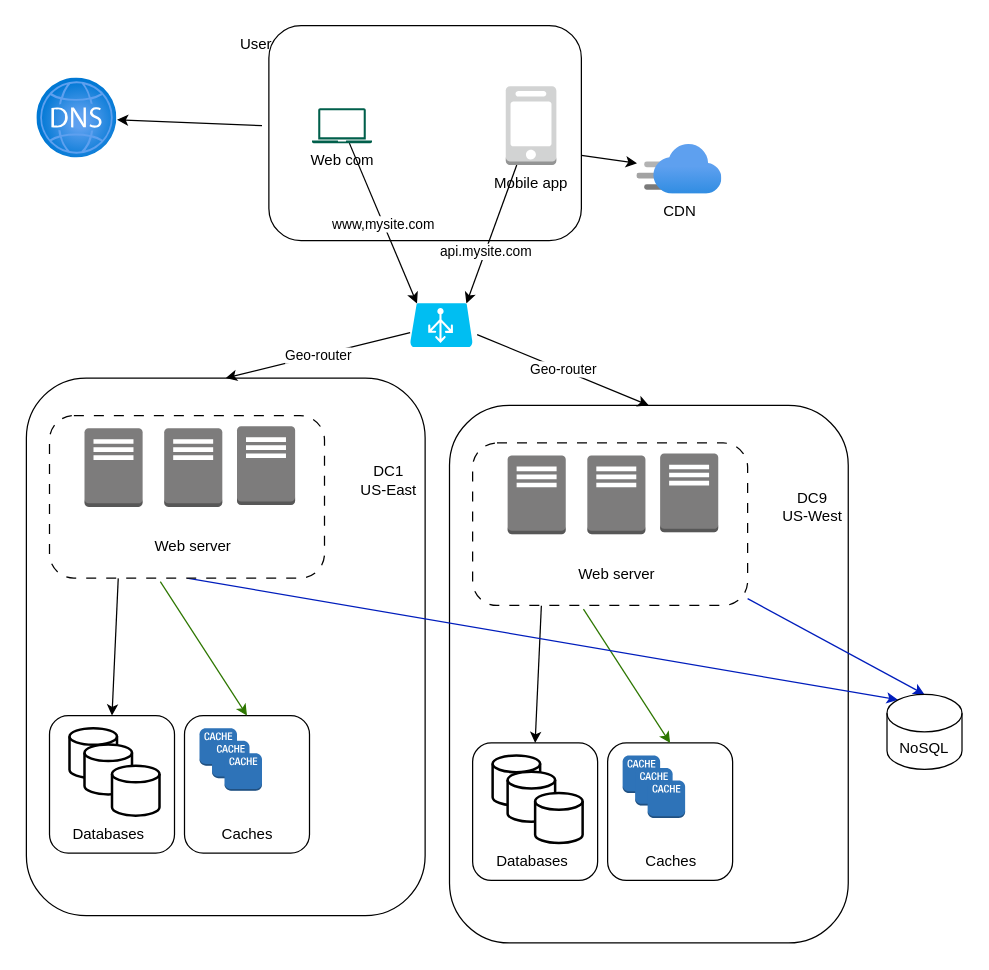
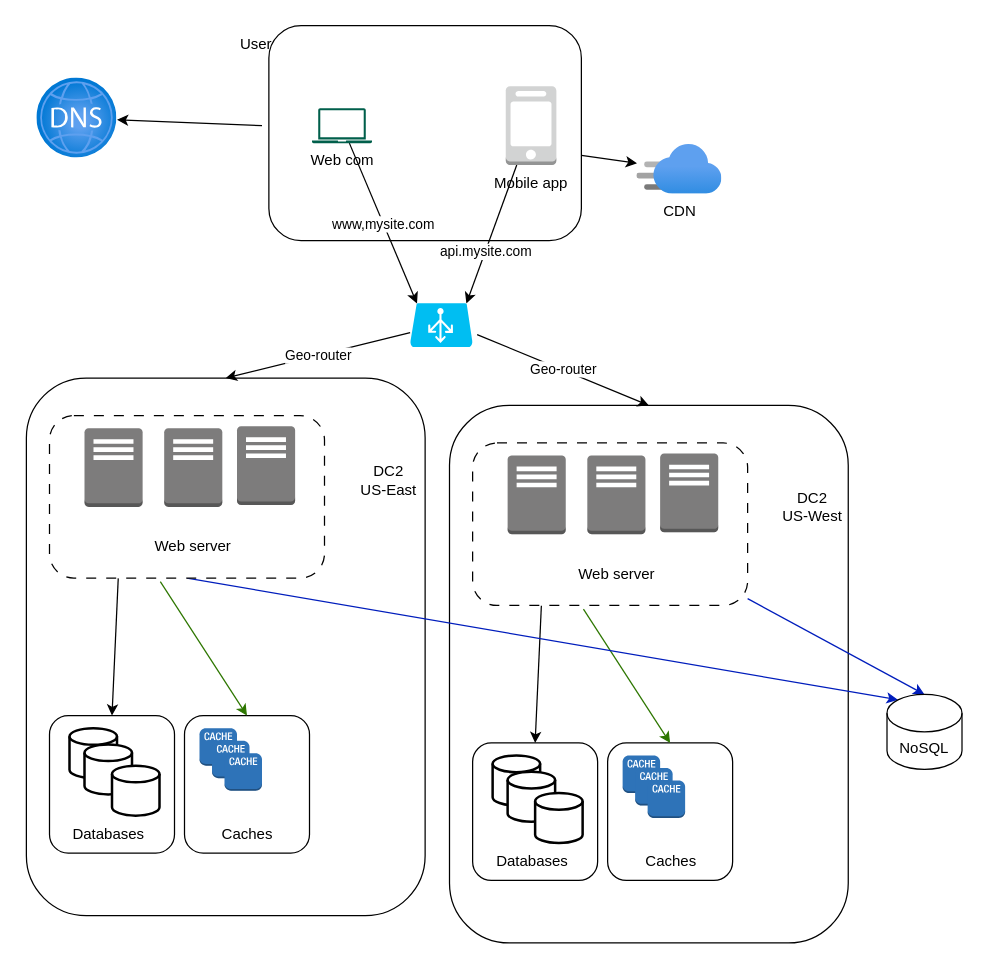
(389, 481) -> (389, 481)
(813, 507) -> (813, 507)
